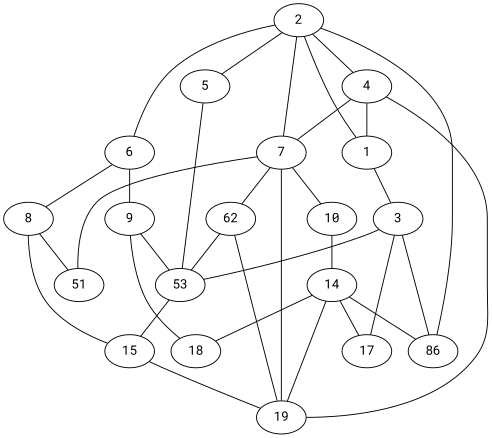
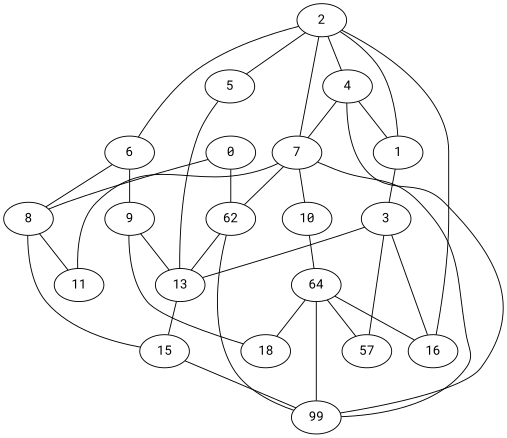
none -> (231, 153)
(79, 285) -> (79, 285)
(180, 285) -> (180, 285)
(332, 285) -> (316, 285)
(367, 351) -> (367, 351)
(433, 351) -> (433, 351)
(281, 417) -> (316, 417)
